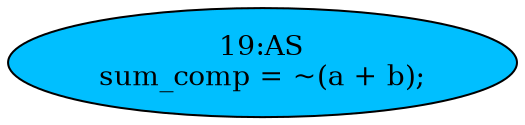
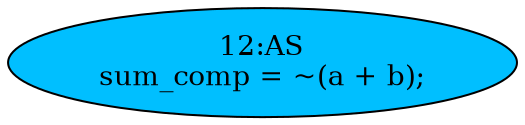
(263, 63) -> (263, 63)
